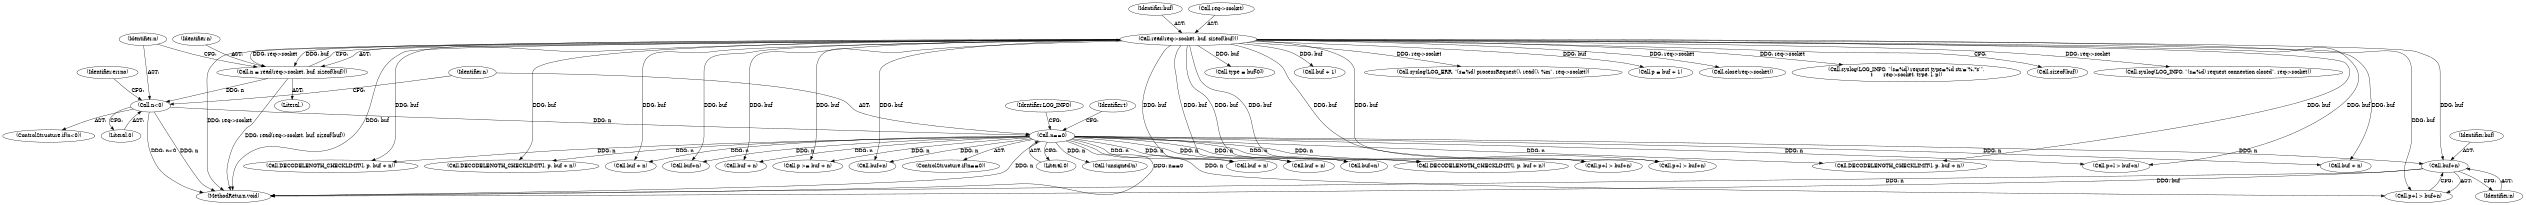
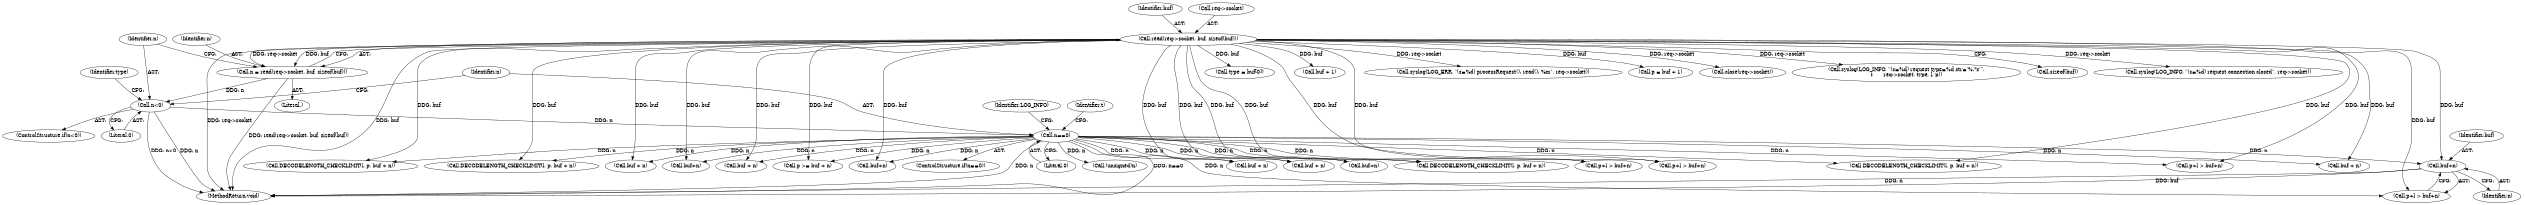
(107, 73) -> (109, 73)
